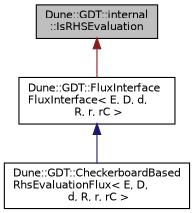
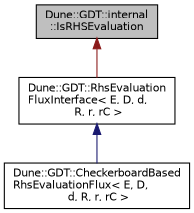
(97, 101) -> (97, 101)
